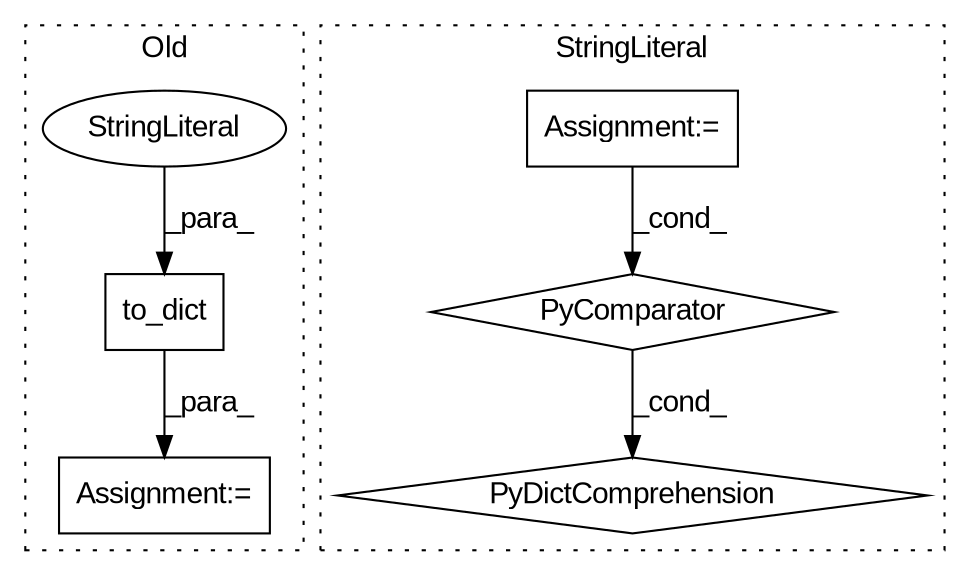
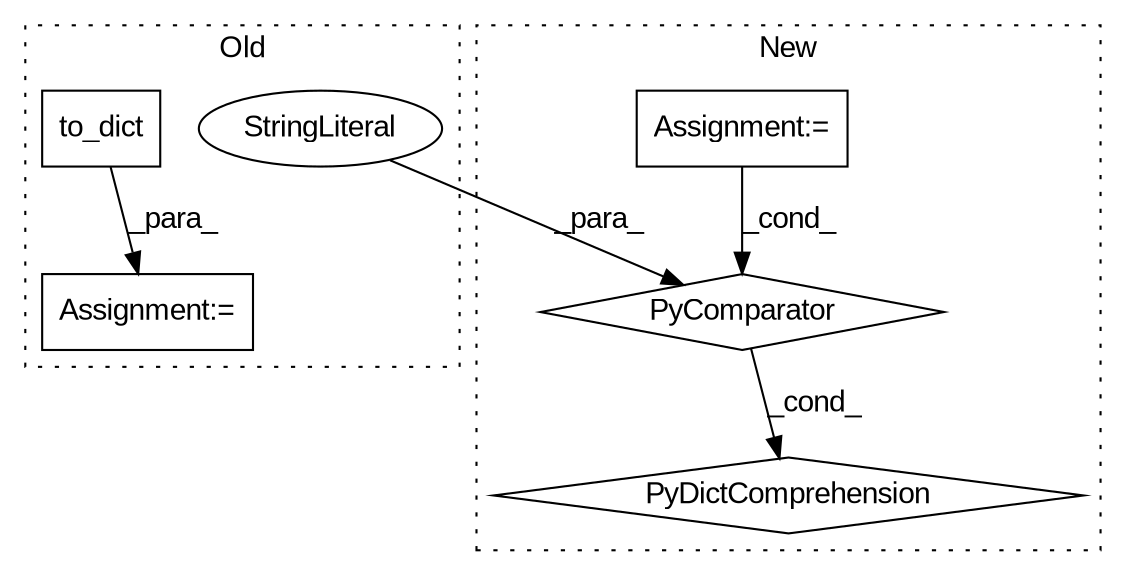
(632, 50) -> (789, 50)
(164, 210) -> (527, 218)
